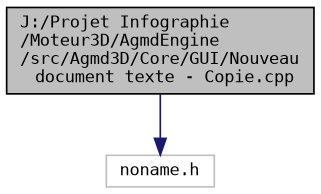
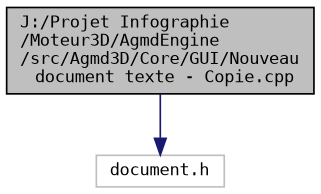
(160, 171) -> (160, 171)
